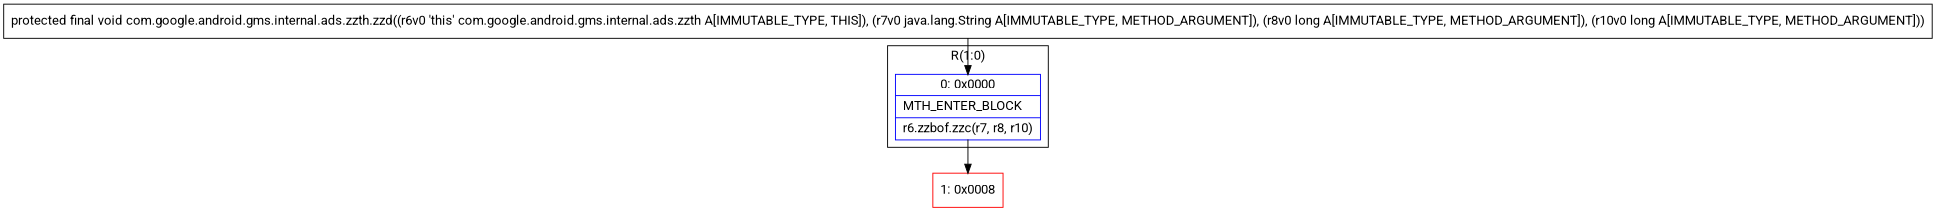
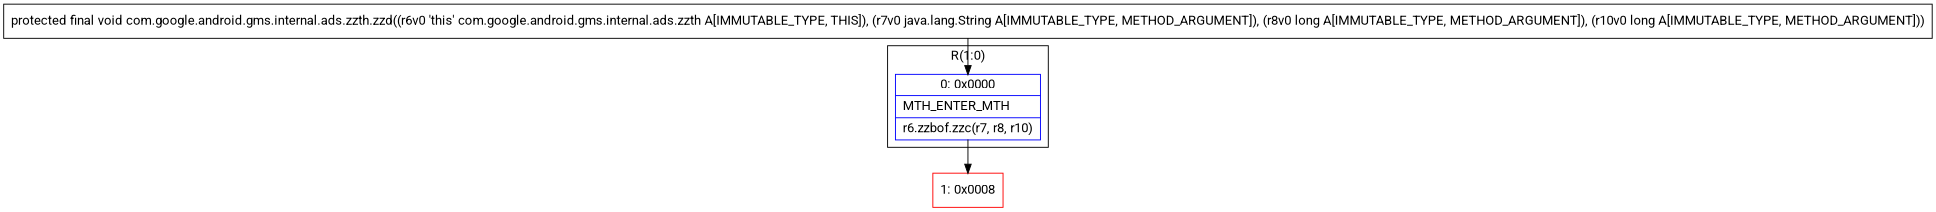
(963, 106) -> (956, 106)
